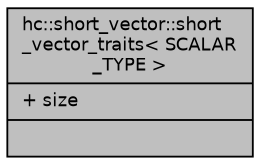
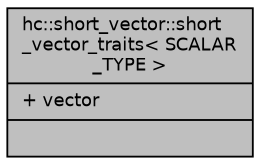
(50, 101) -> (61, 101)
